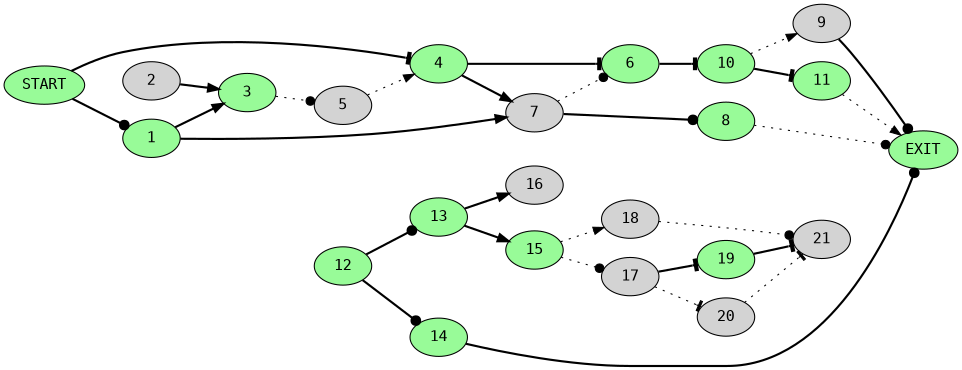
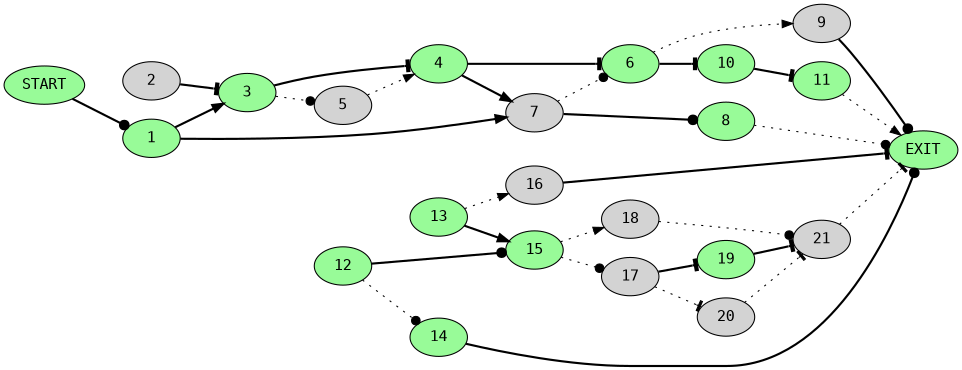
(237, 42) -> (339, 73)
(769, 46) -> (716, 31)
(197, 86) -> (197, 86)
none -> (723, 168)
none -> (870, 197)
(482, 203) -> (482, 203)
(387, 243) -> (434, 258)
(387, 299) -> (387, 299)
